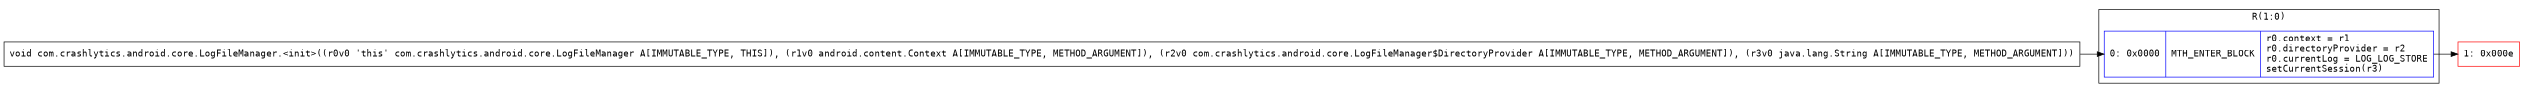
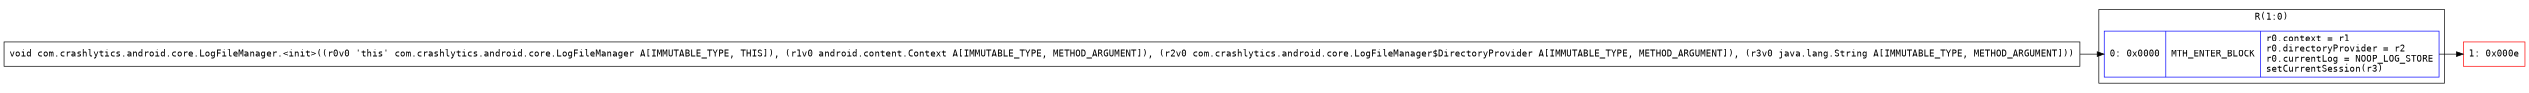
(2347, 59) -> (2350, 59)
